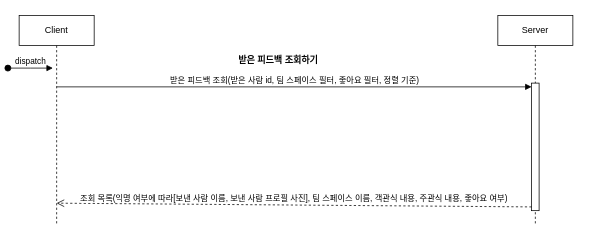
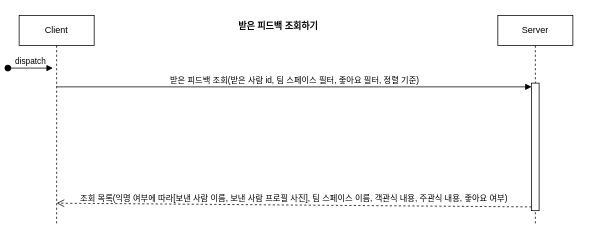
(278, 60) -> (278, 27)
